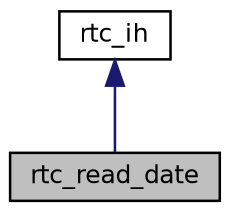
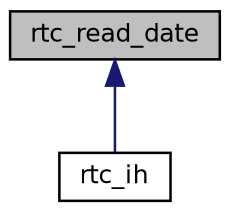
(115, 119) -> (115, 119)
